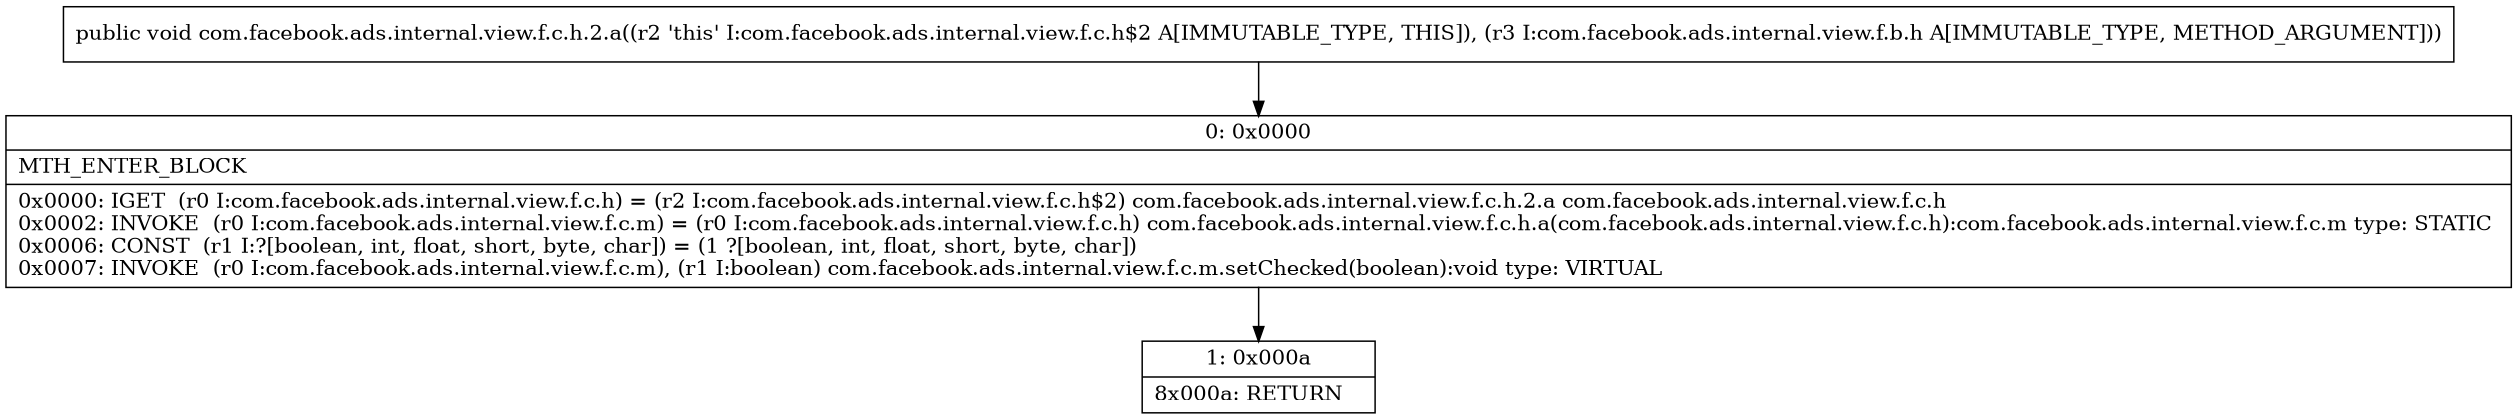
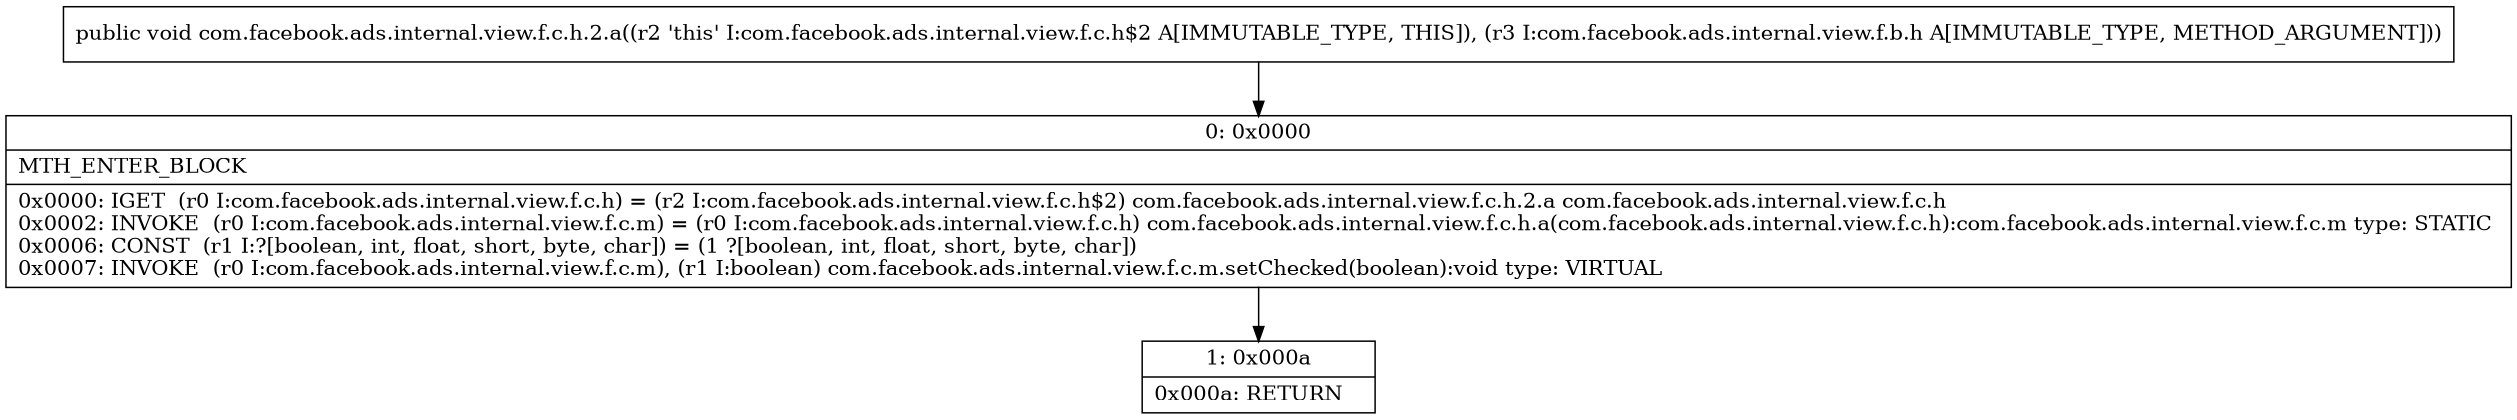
(1259, 394) -> (1259, 394)
